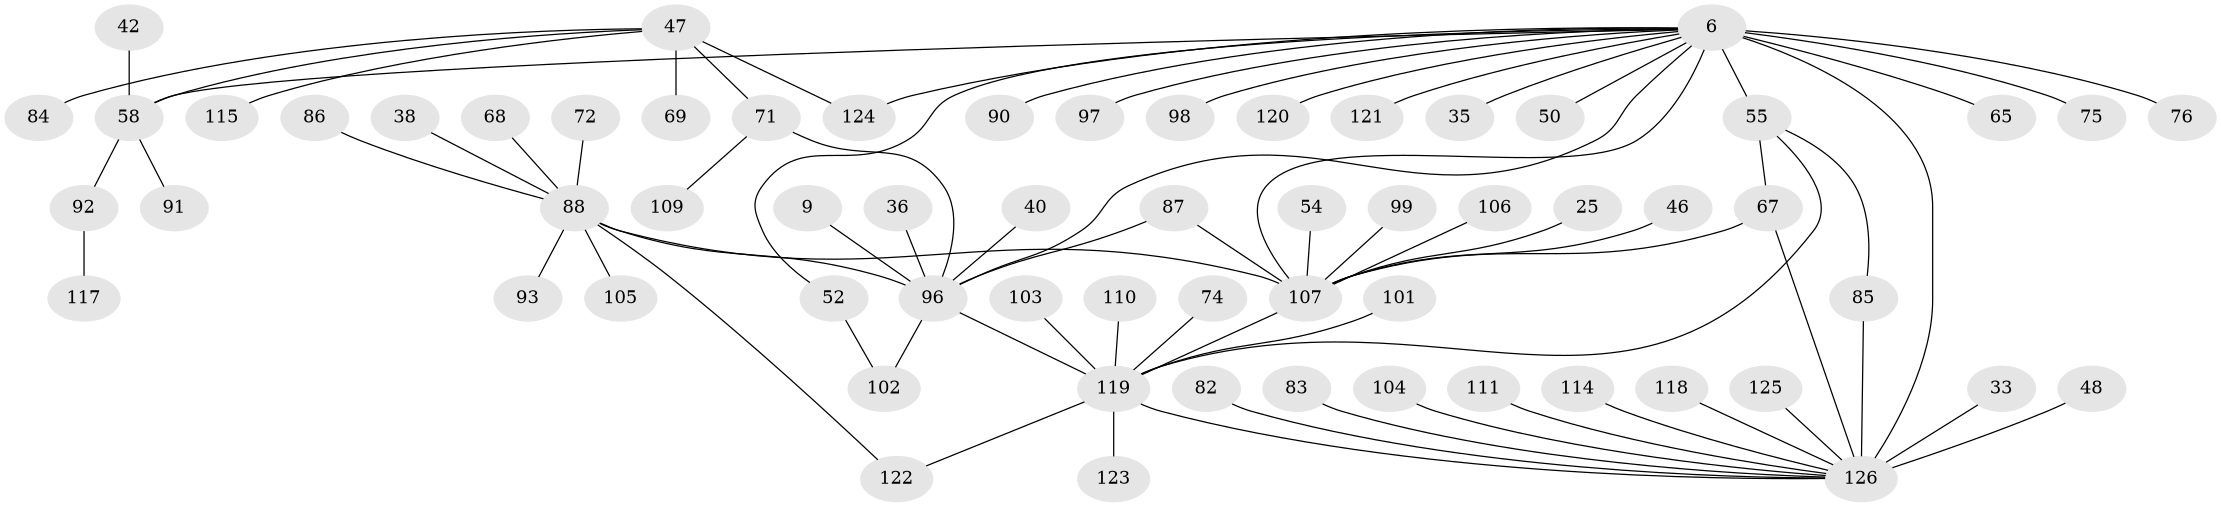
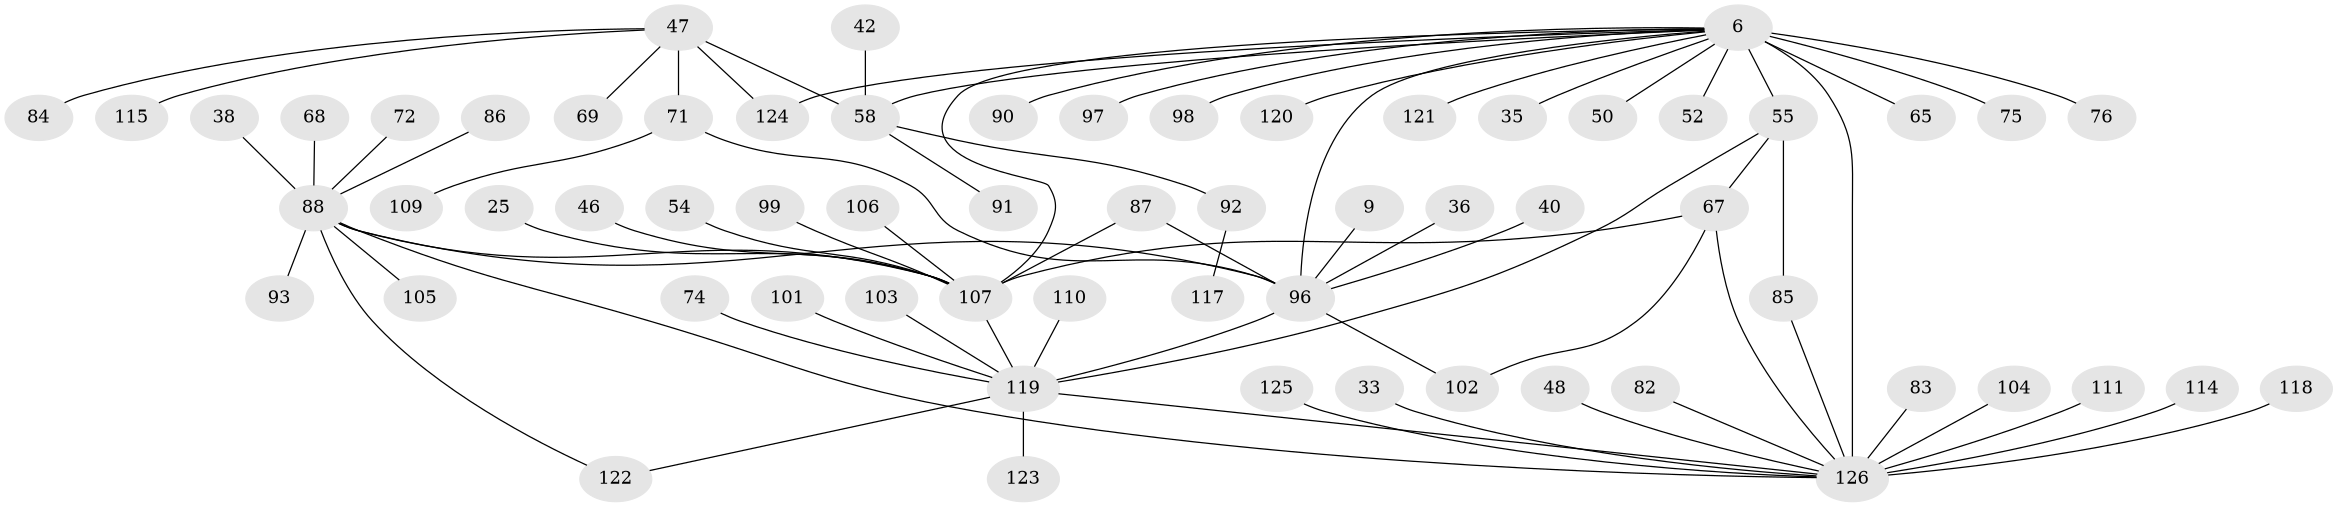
(859, 344) -> (1619, 333)
none -> (1065, 425)
